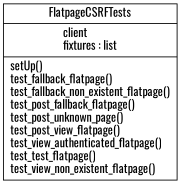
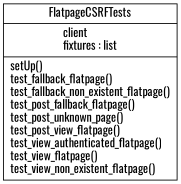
(53, 157) -> (54, 157)
